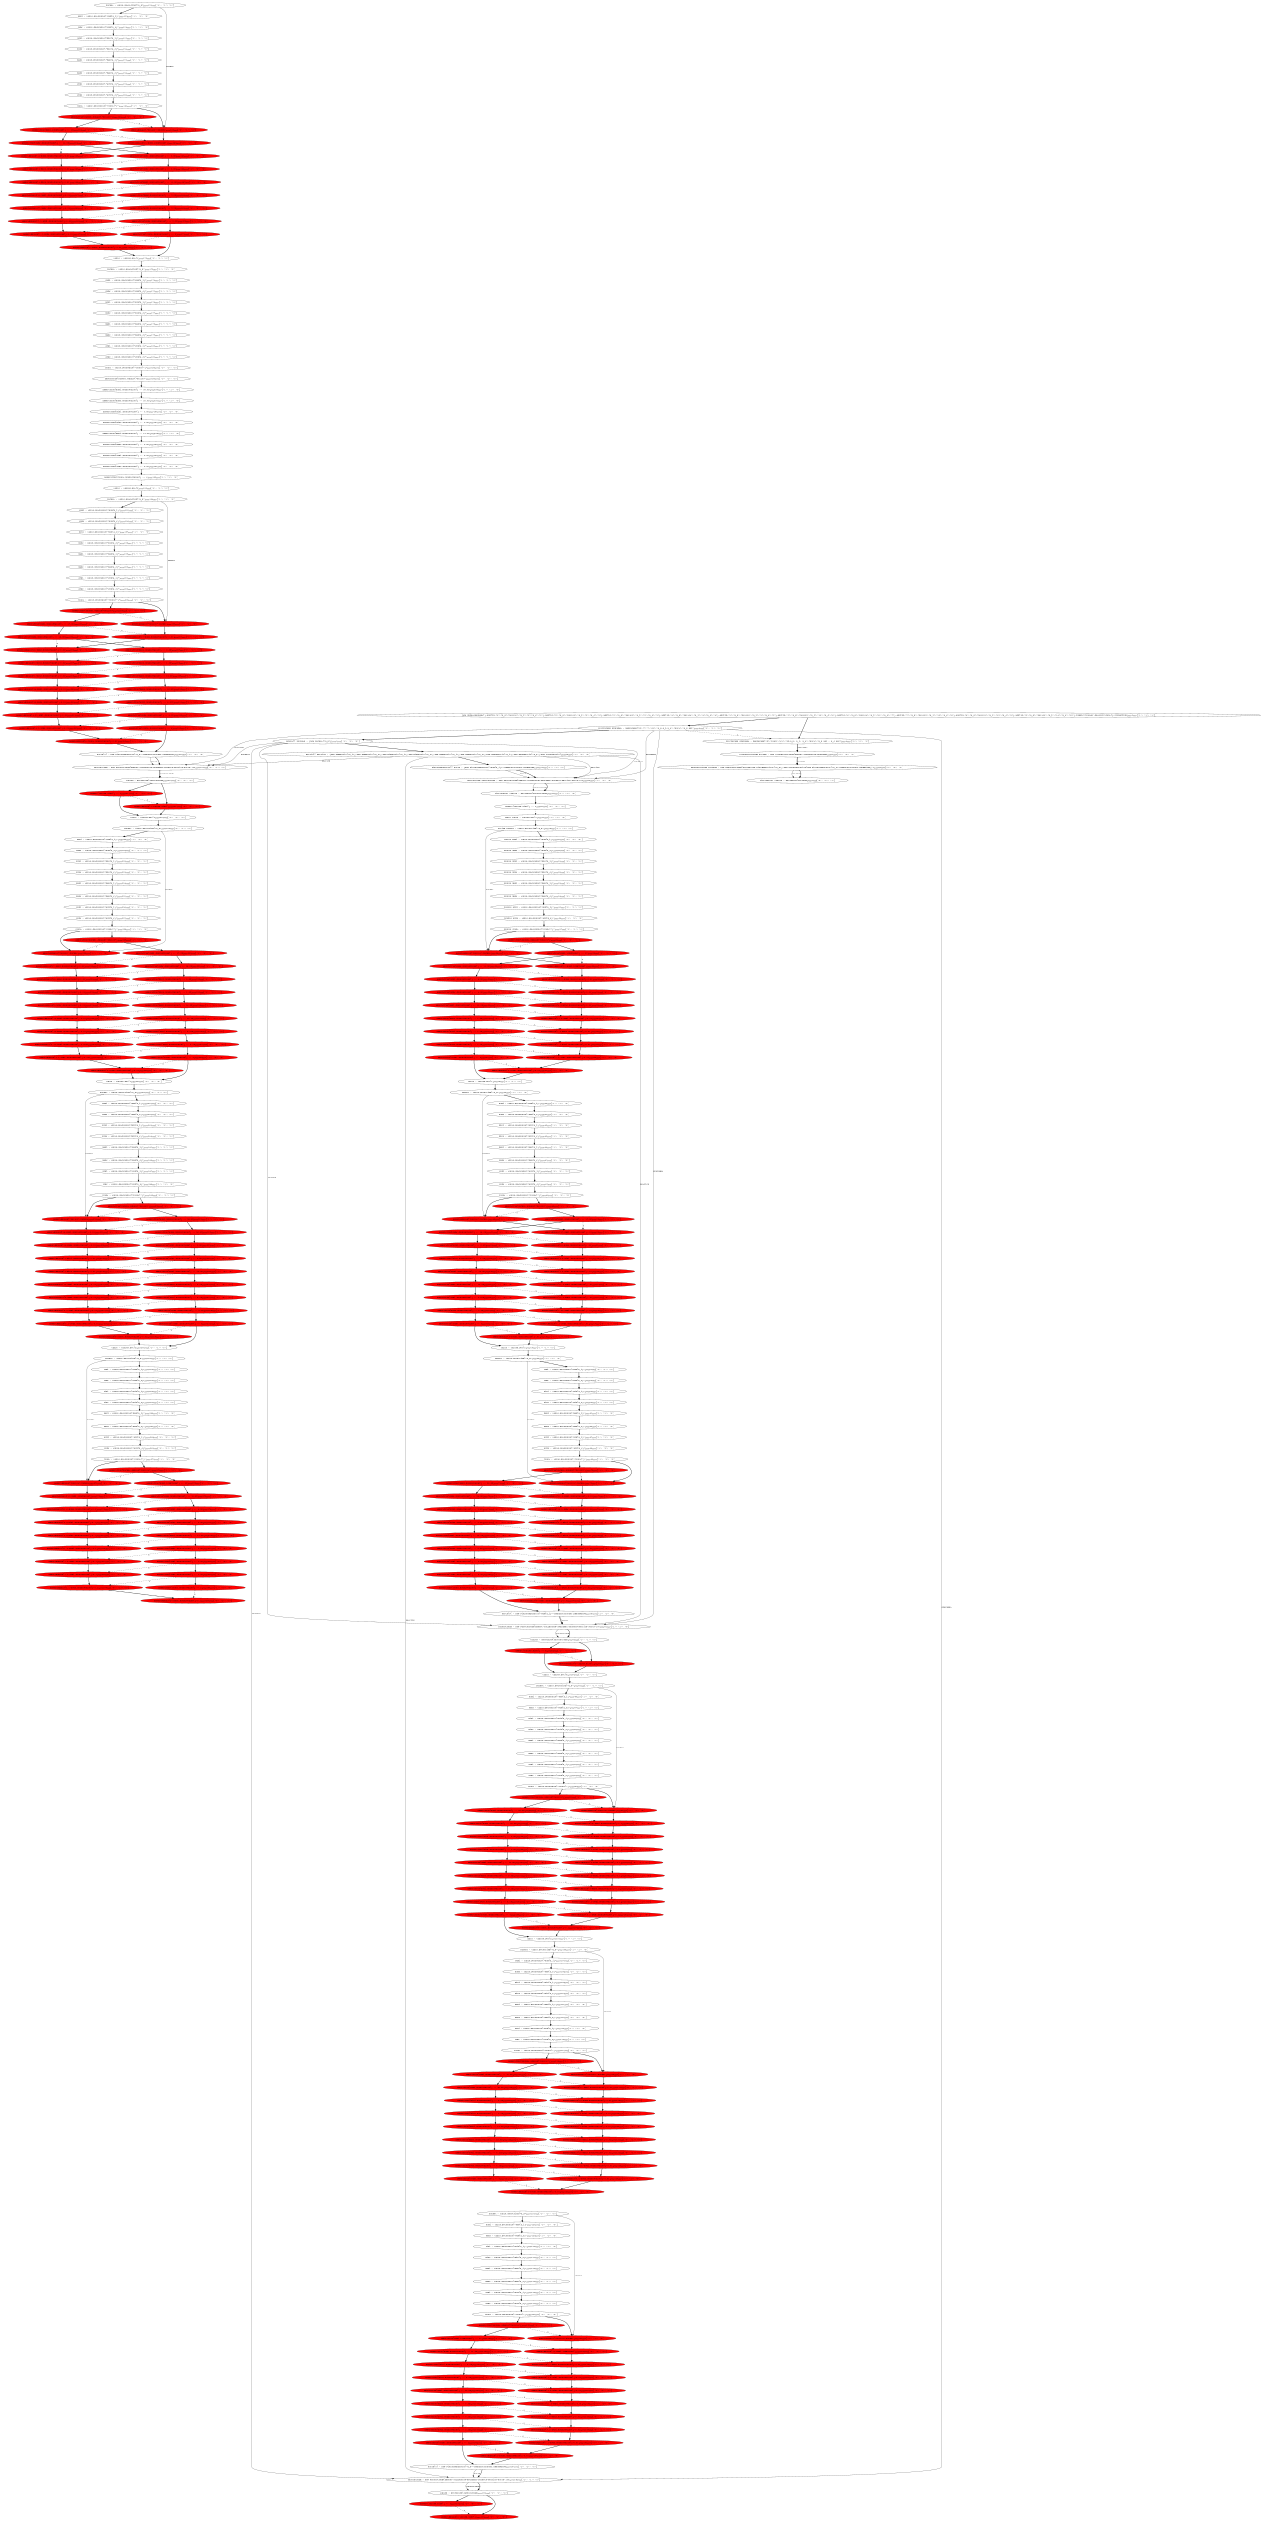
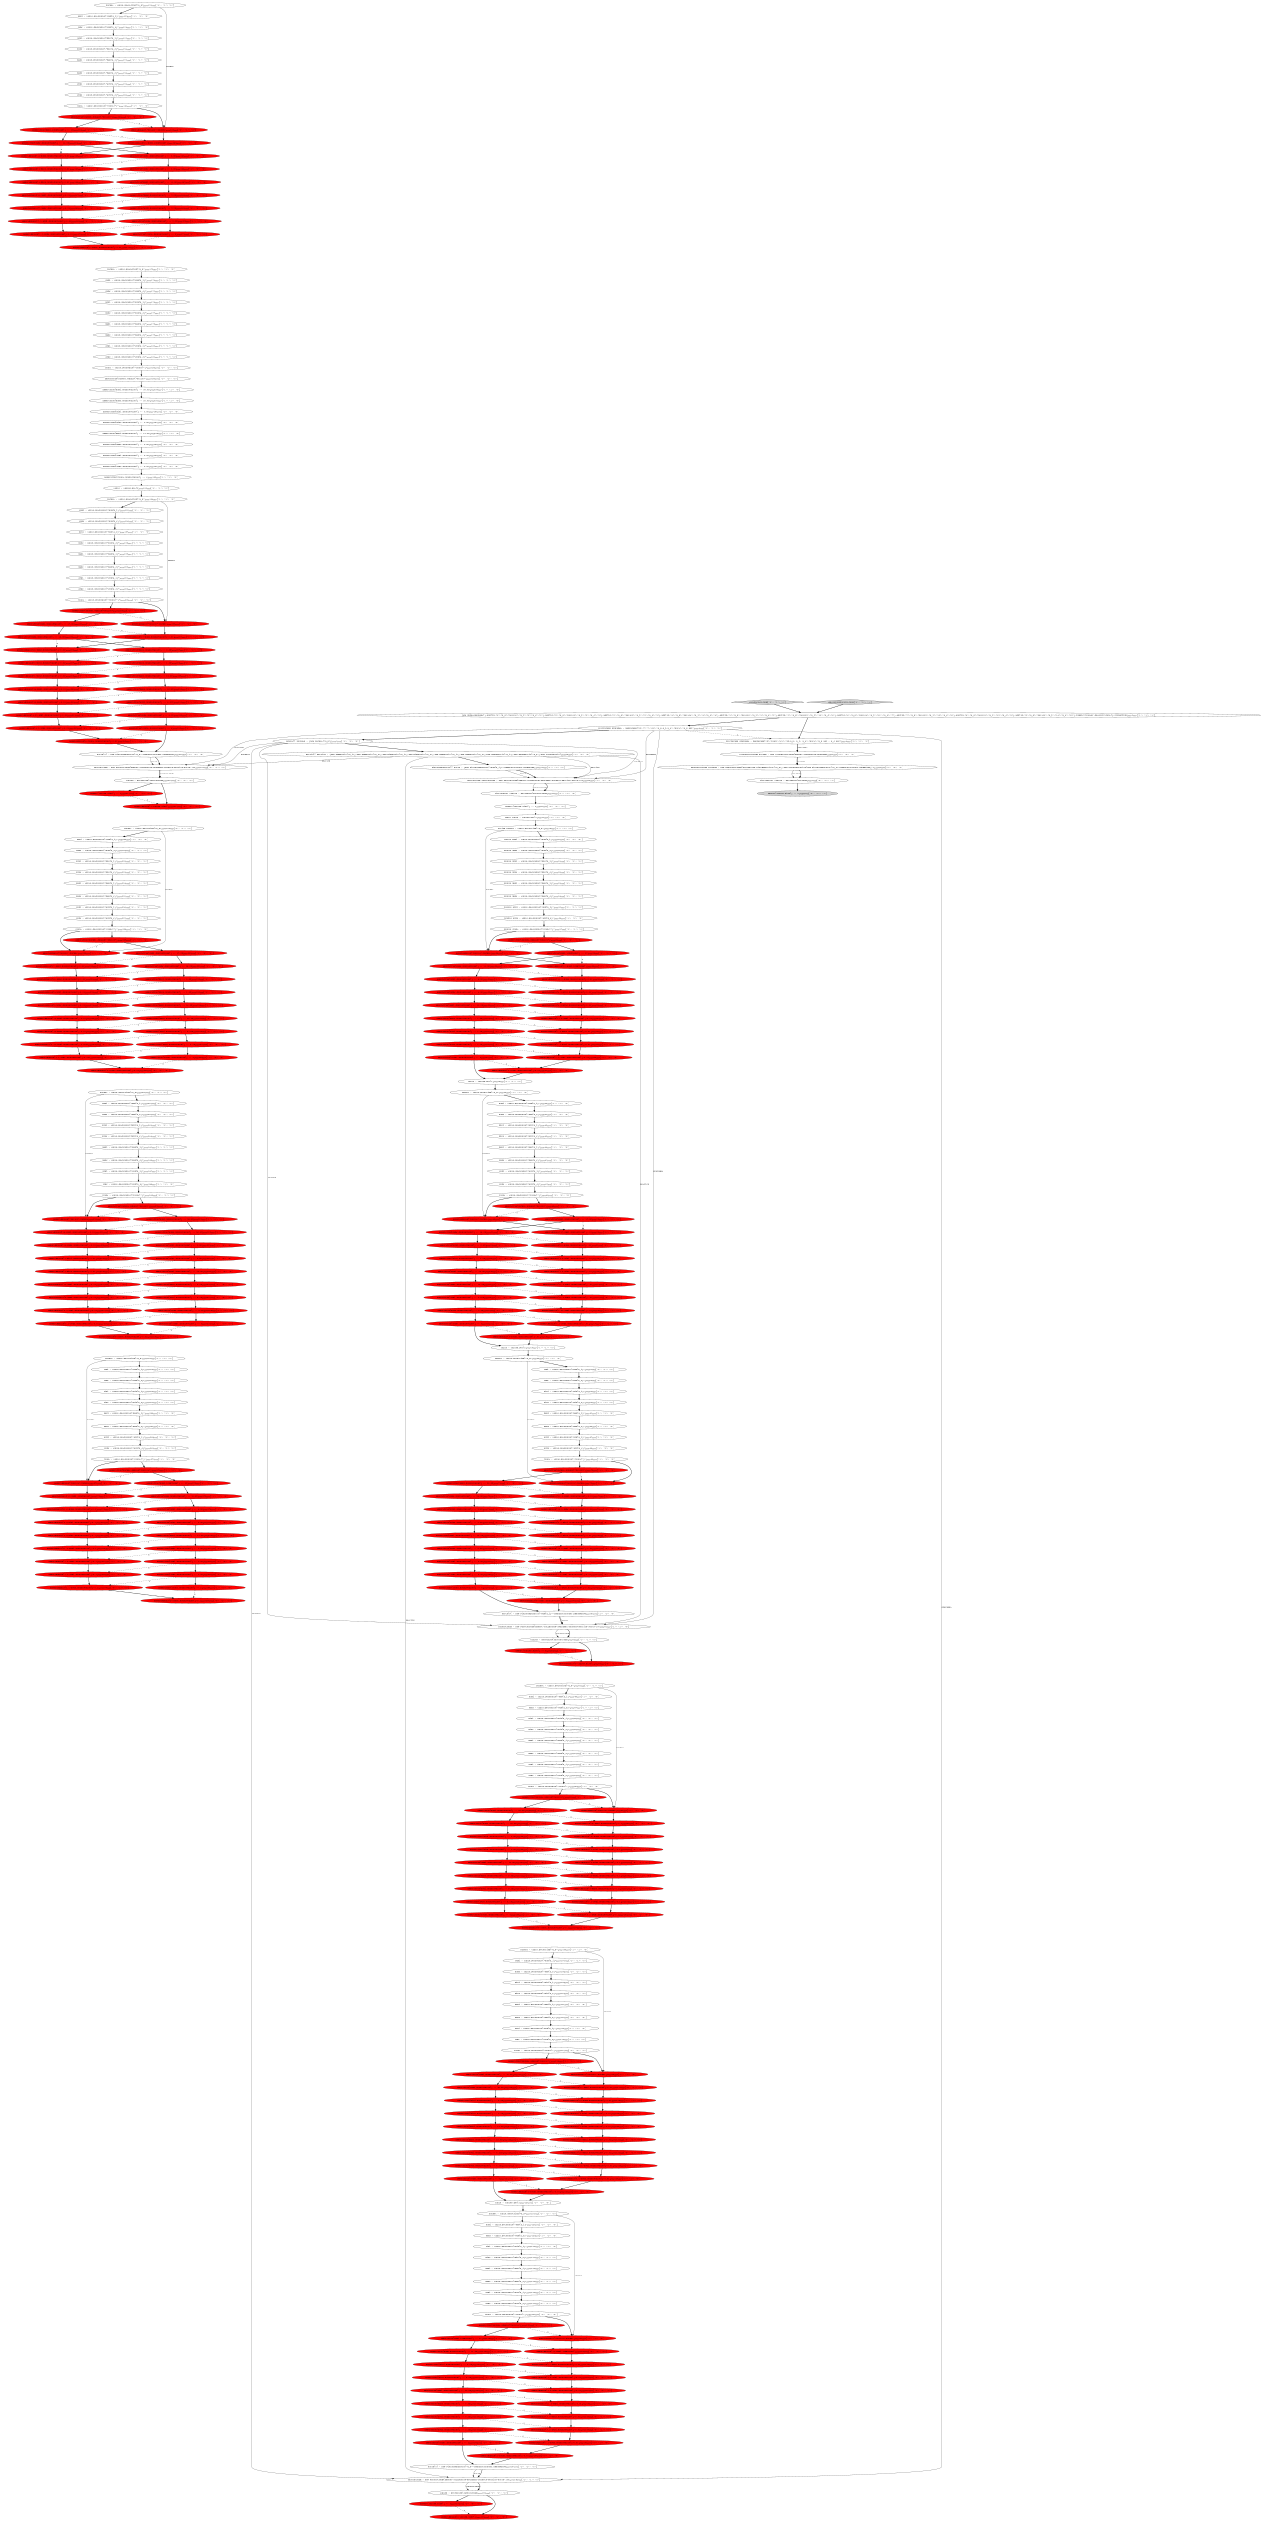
(141, 258) -> none
none -> (768, 702)
none -> (850, 702)
none -> (797, 794)
(158, 818) -> none
(134, 1082) -> none
(139, 1348) -> none
(570, 1675) -> none
(554, 1939) -> none
none -> (523, 2203)
